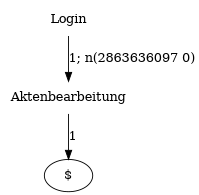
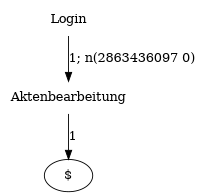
(132, 59) -> (132, 59)
